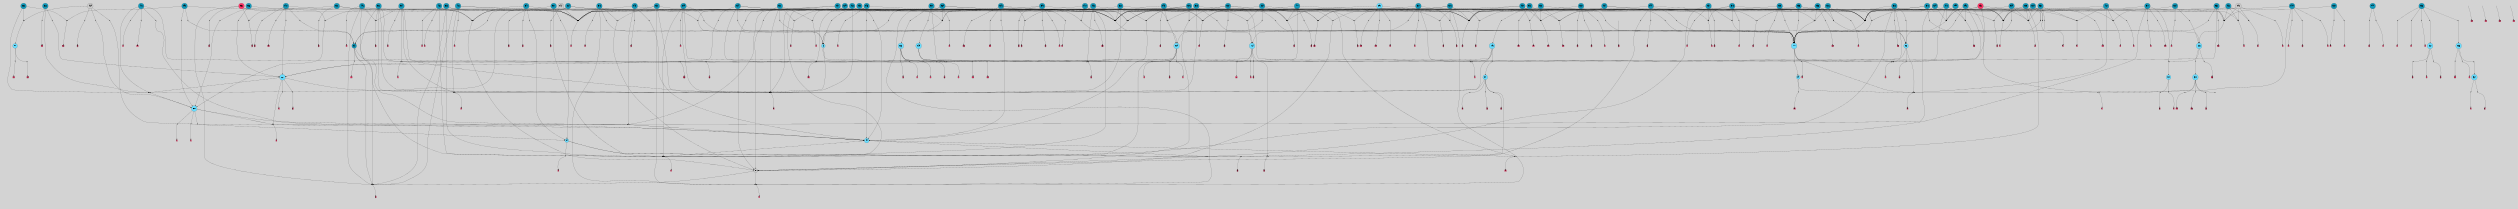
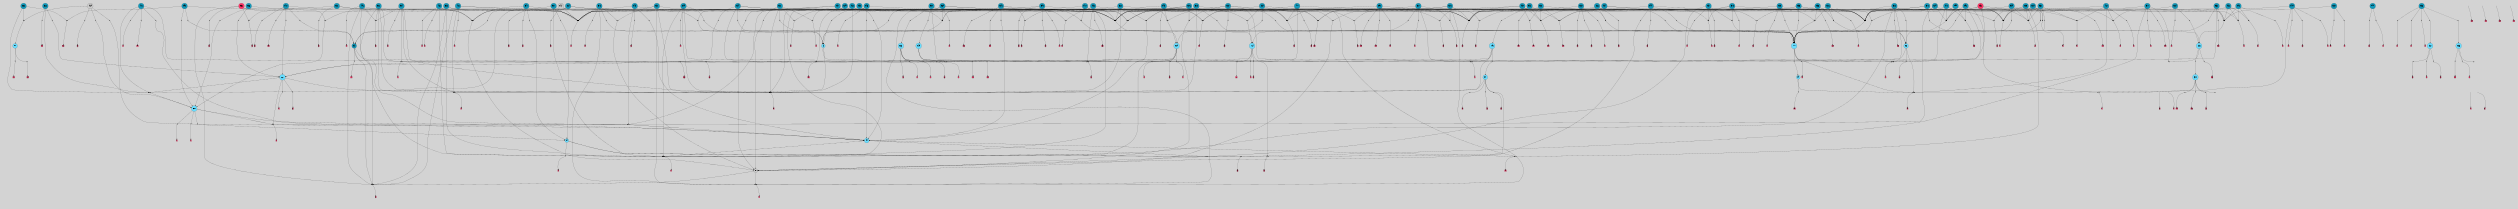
(1380, 6) -> (1380, 6)
none -> (1597, 6)
(2238, 6) -> (2238, 6)
(2169, 77) -> none
(2474, 77) -> none
